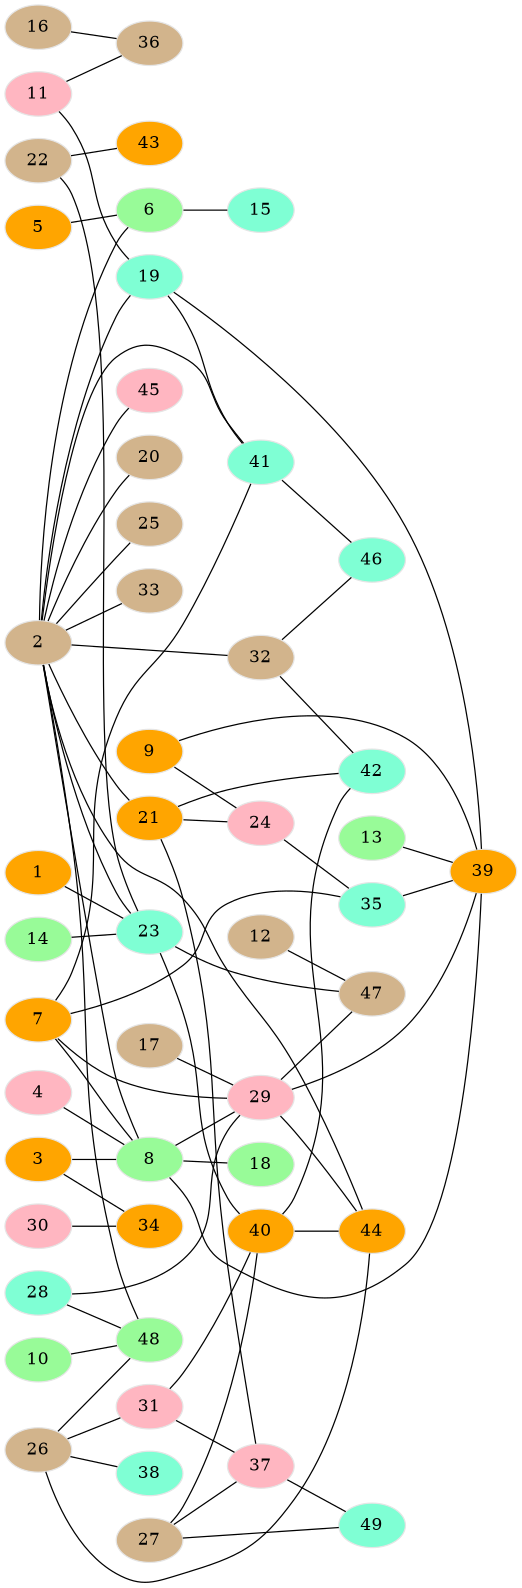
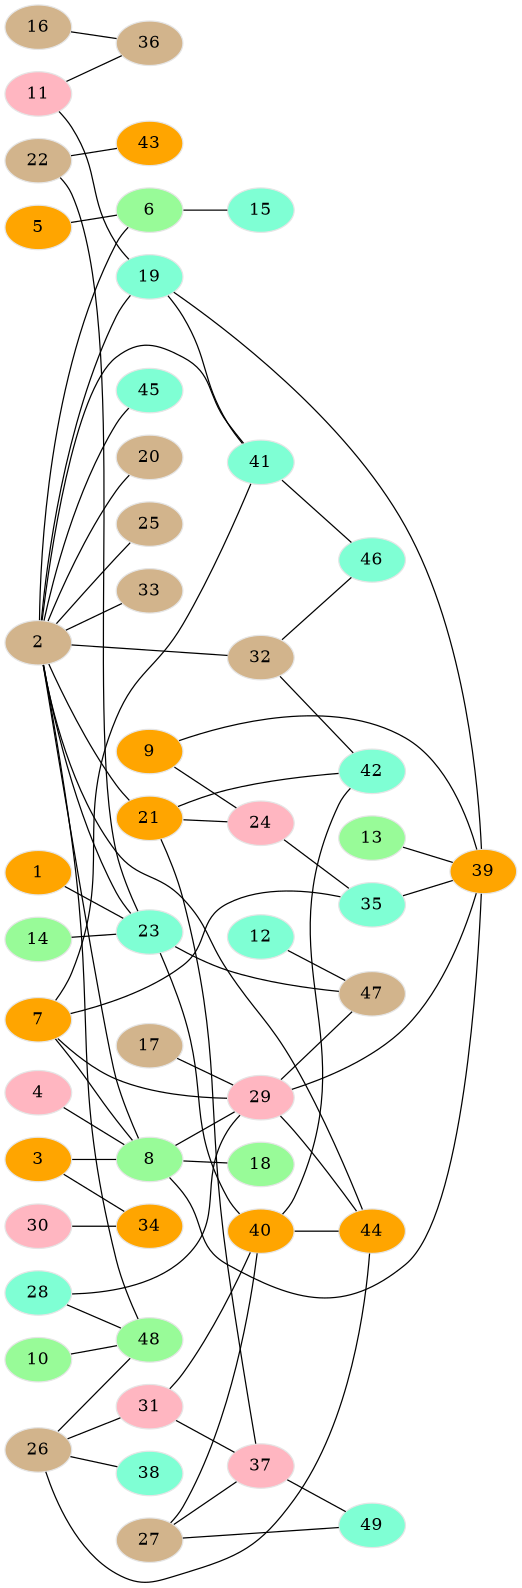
(150, 391) -> (150, 391)
(261, 937) -> (261, 937)
